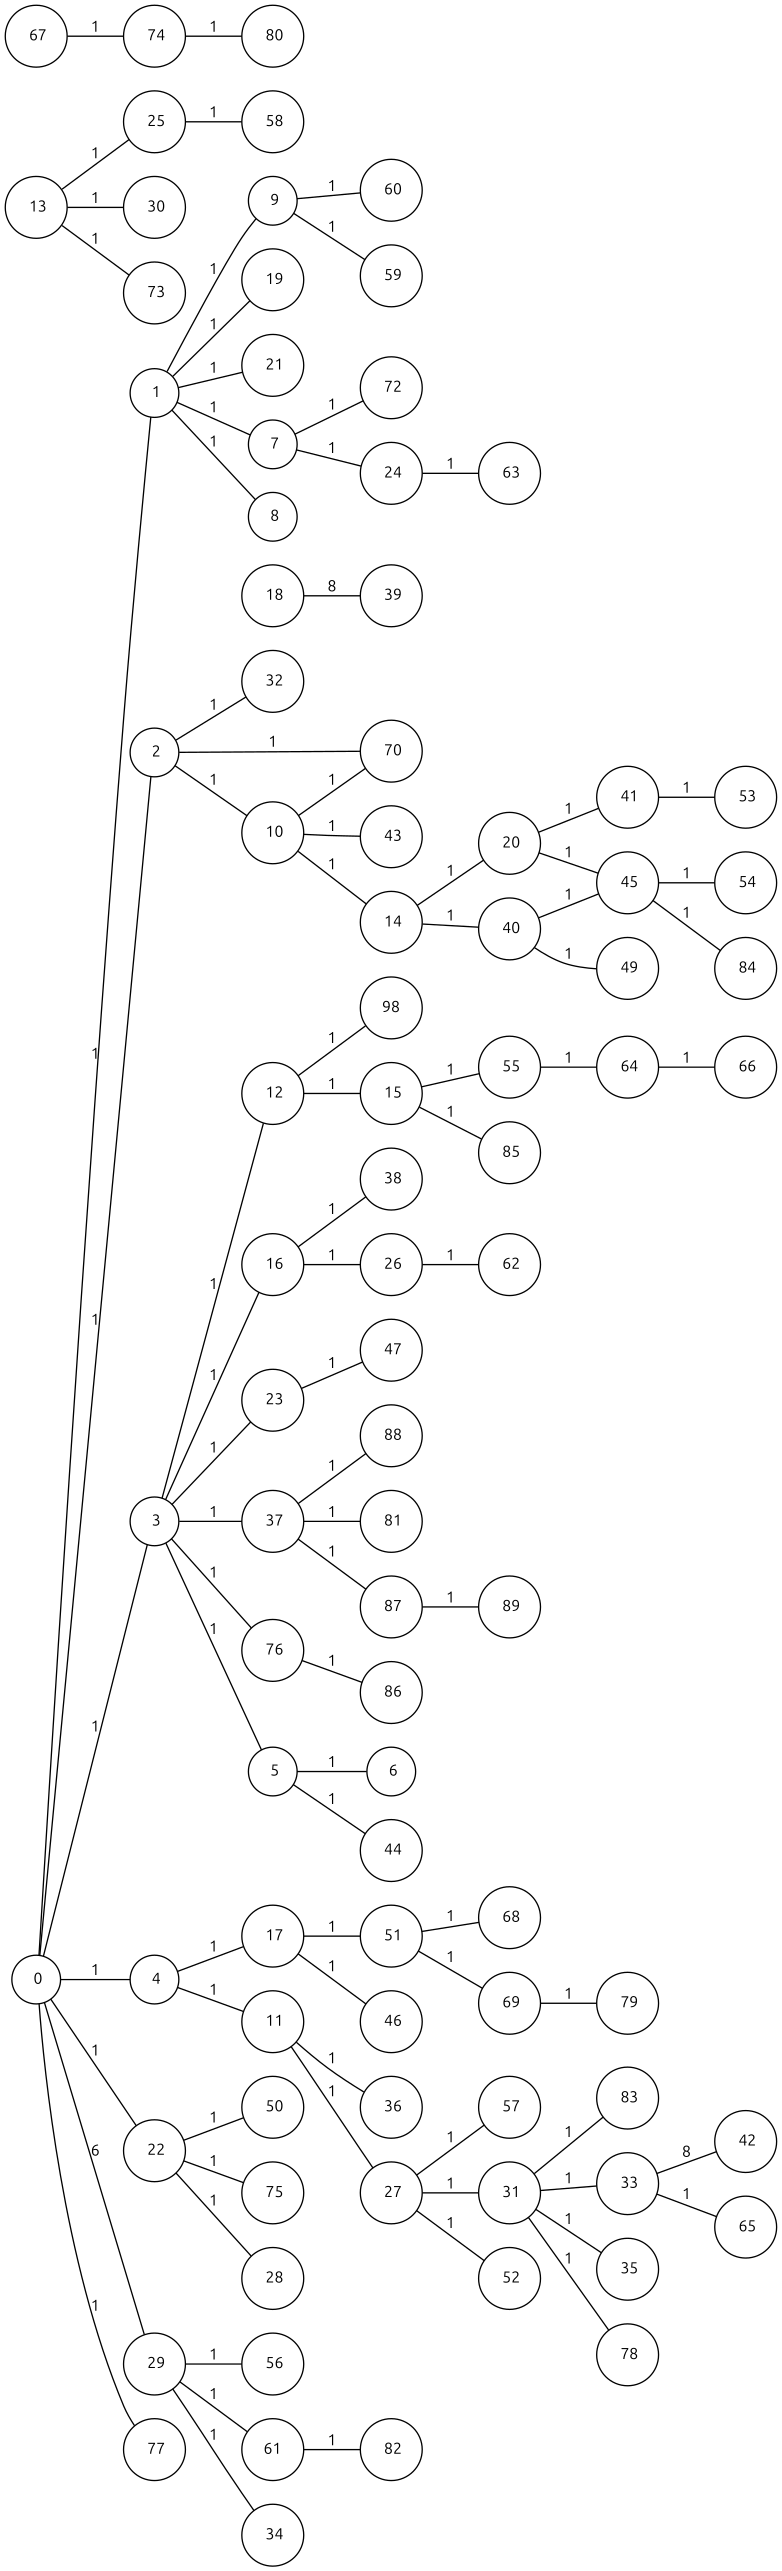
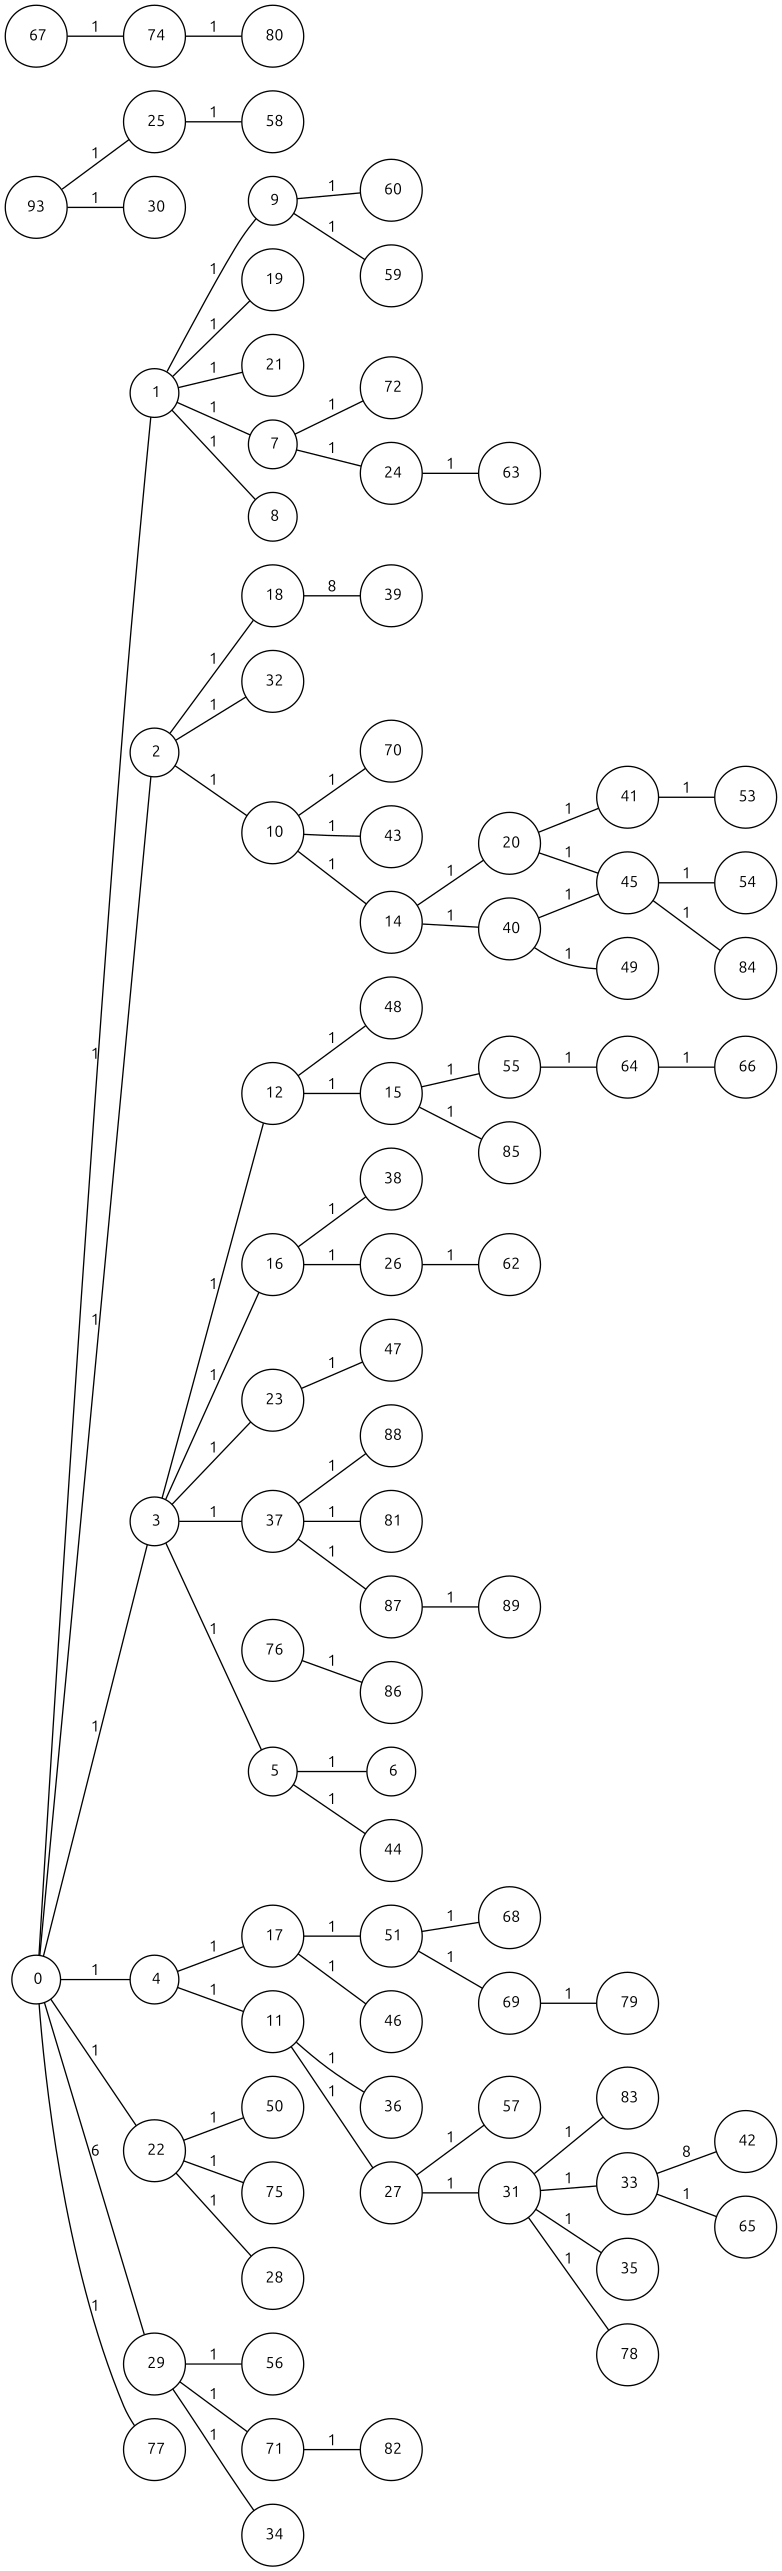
(36, 207) -> (36, 207)
(154, 293) -> none
(270, 752) -> (212, 677)
(391, 1008) -> (391, 1008)
(211, 1583) -> none
(510, 2279) -> none
(273, 2450) -> (273, 2450)
